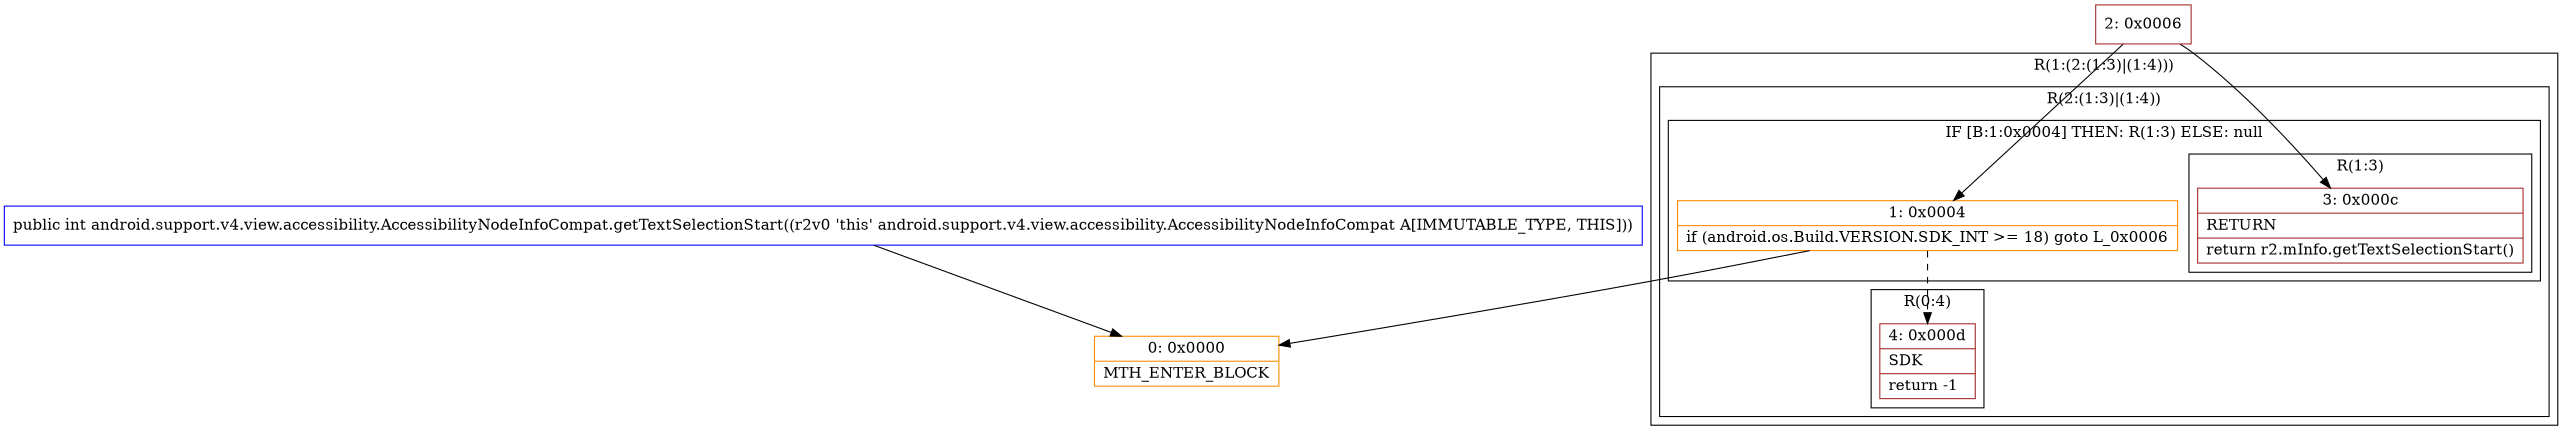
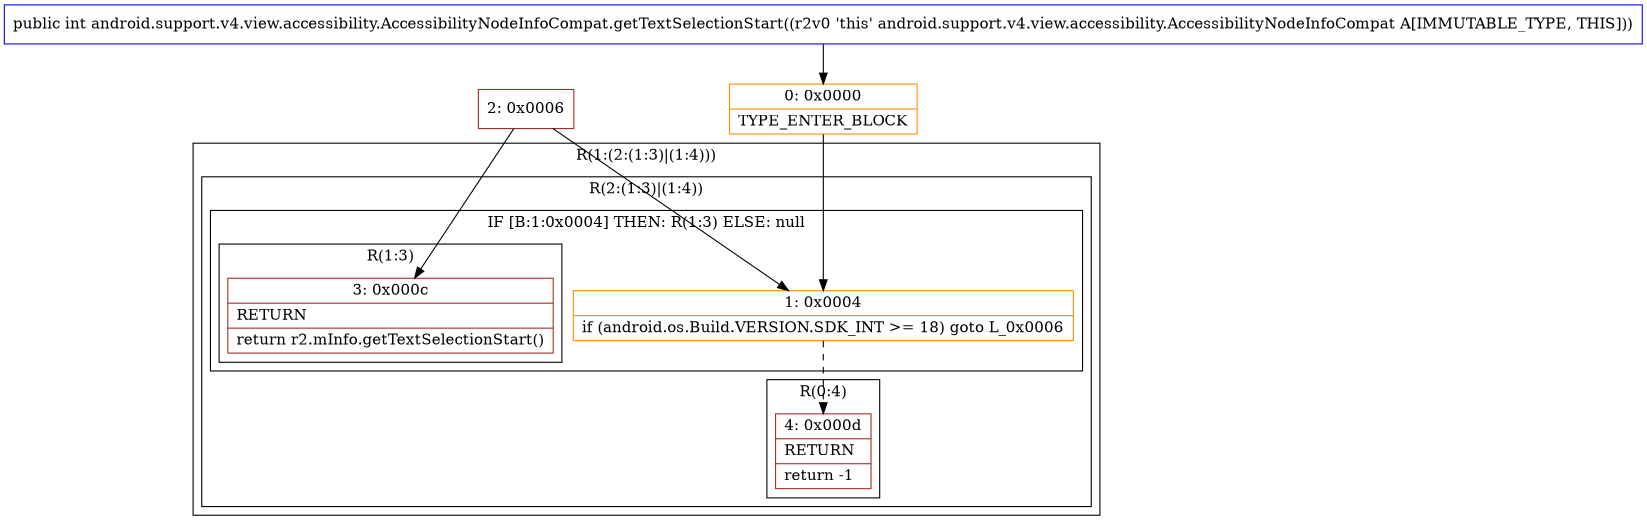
(1550, 299) -> (823, 203)
(1906, 361) -> (820, 451)
(1187, 373) -> (823, 121)
